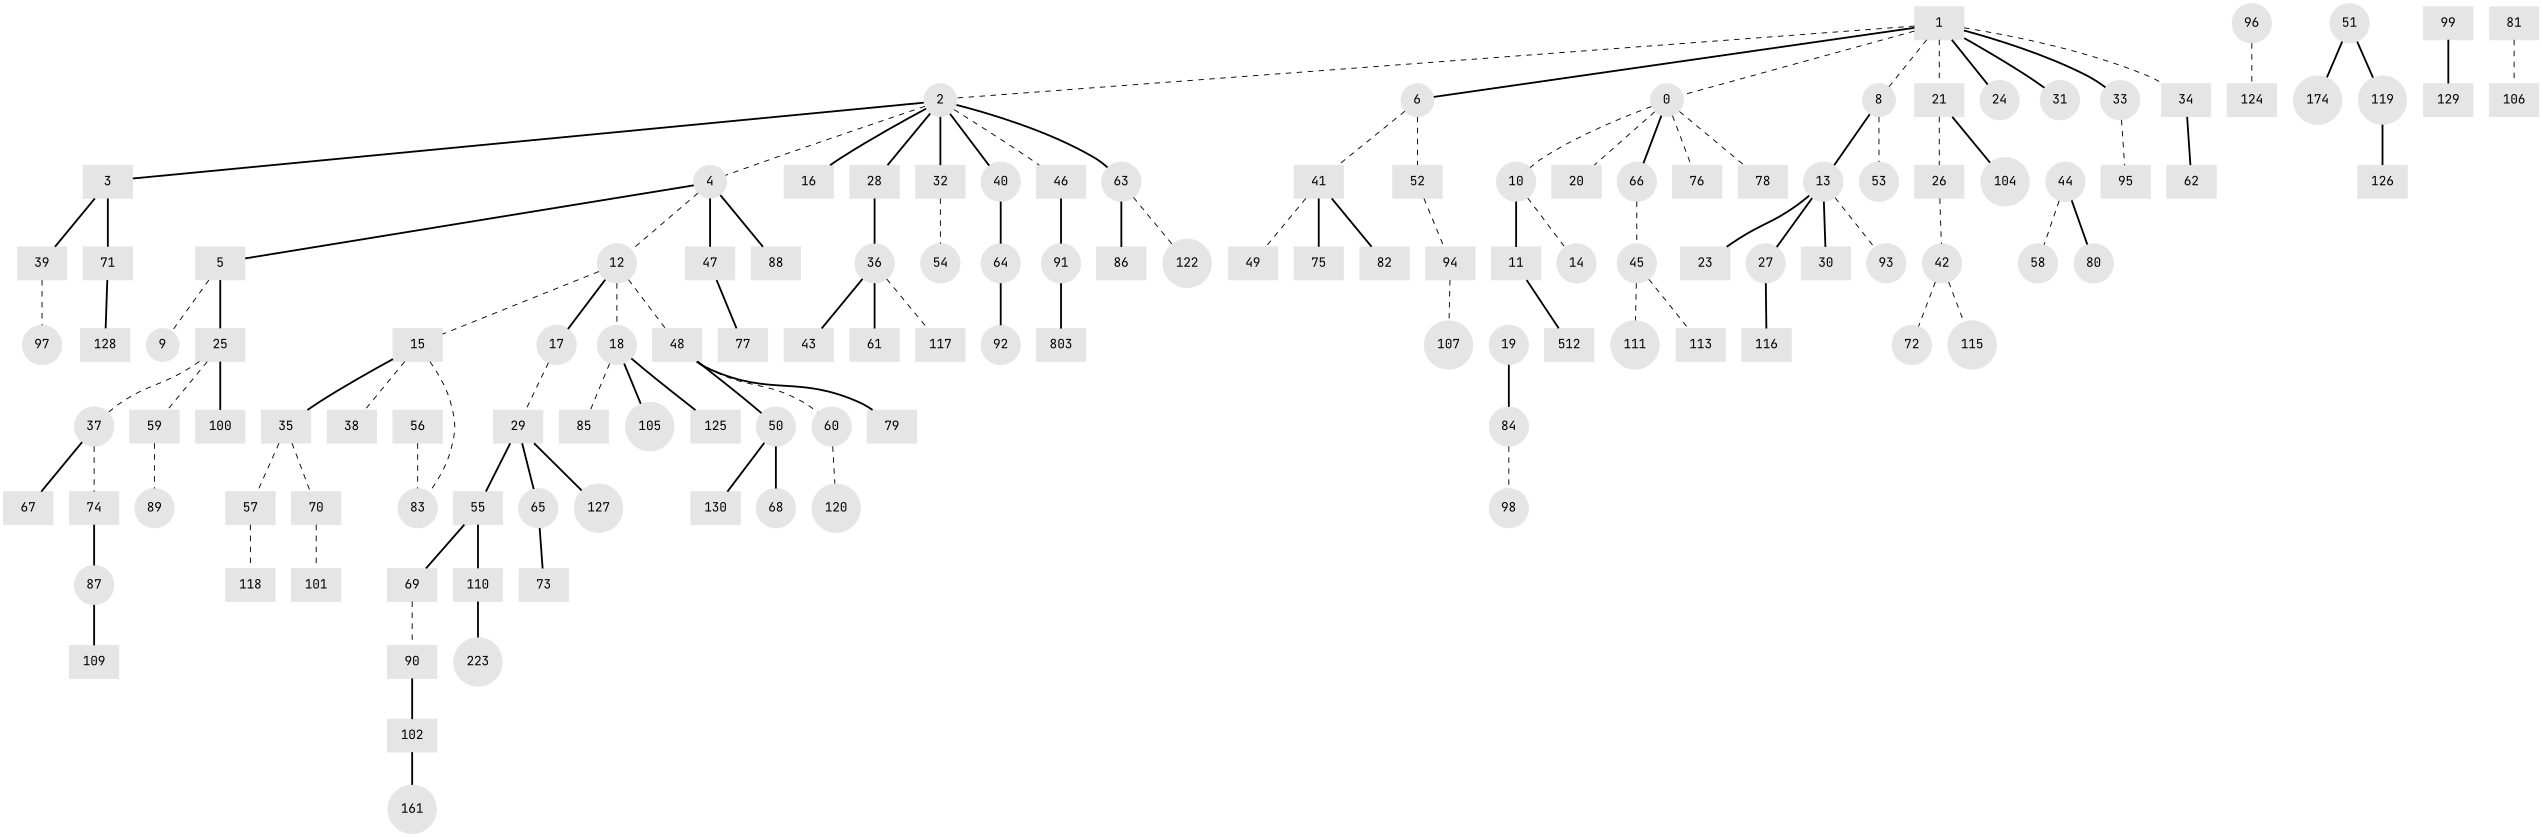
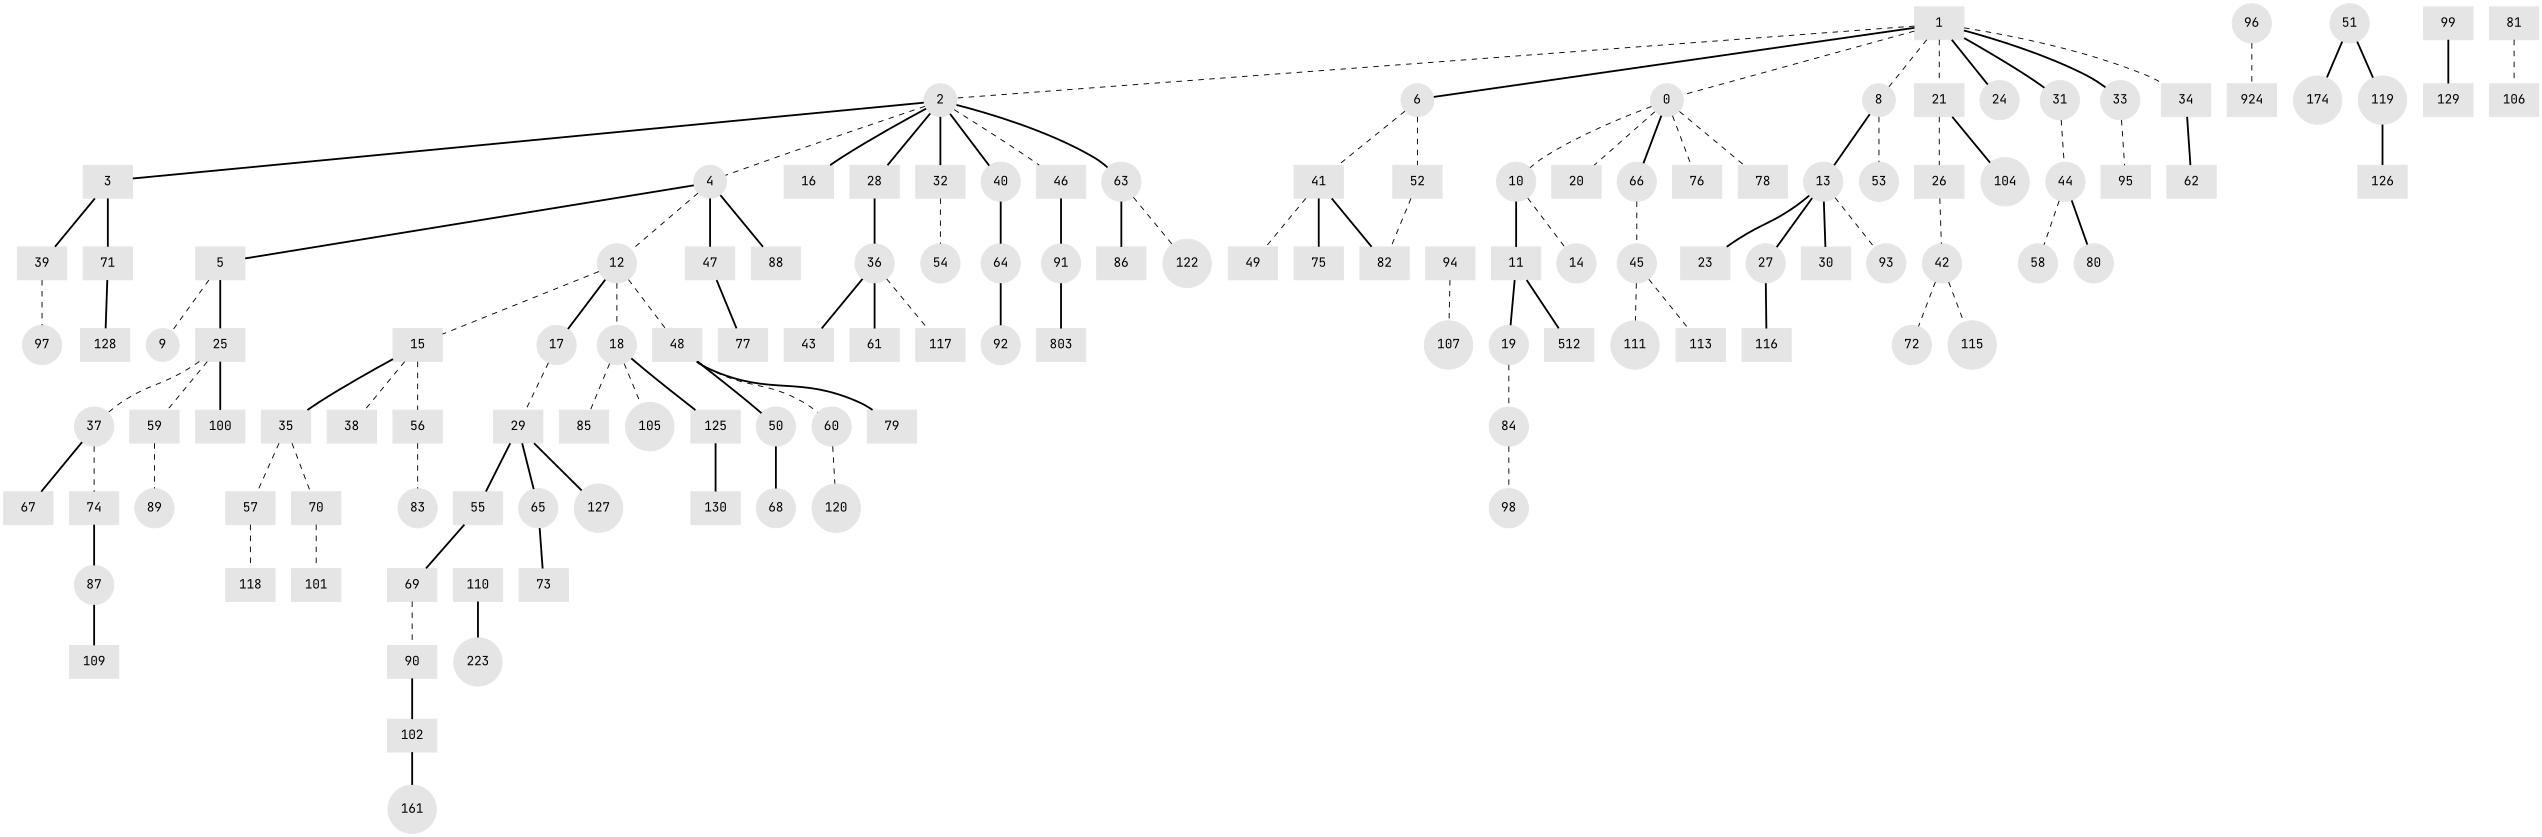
(2252, 100) -> (2252, 100)
none -> (2063, 141)
(1434, 223) -> (1401, 223)
none -> (1513, 303)
(632, 384) -> (632, 384)
(1509, 386) -> (1509, 386)
(455, 427) -> (418, 386)
(746, 467) -> (716, 467)
(478, 547) -> none
